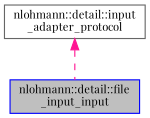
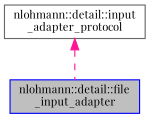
(75, 97) -> (75, 97)
